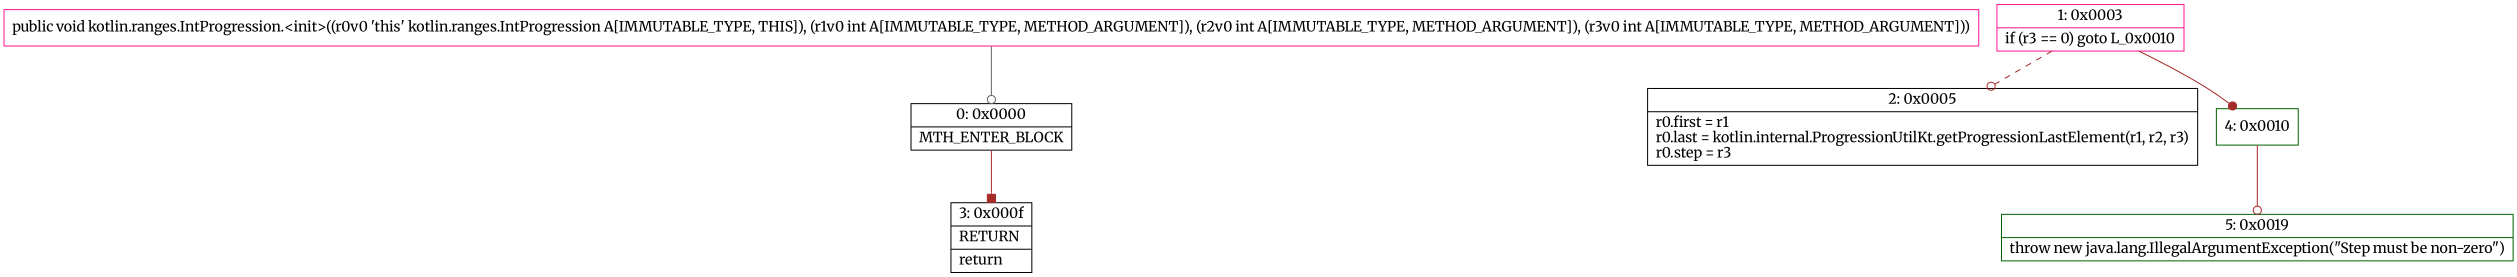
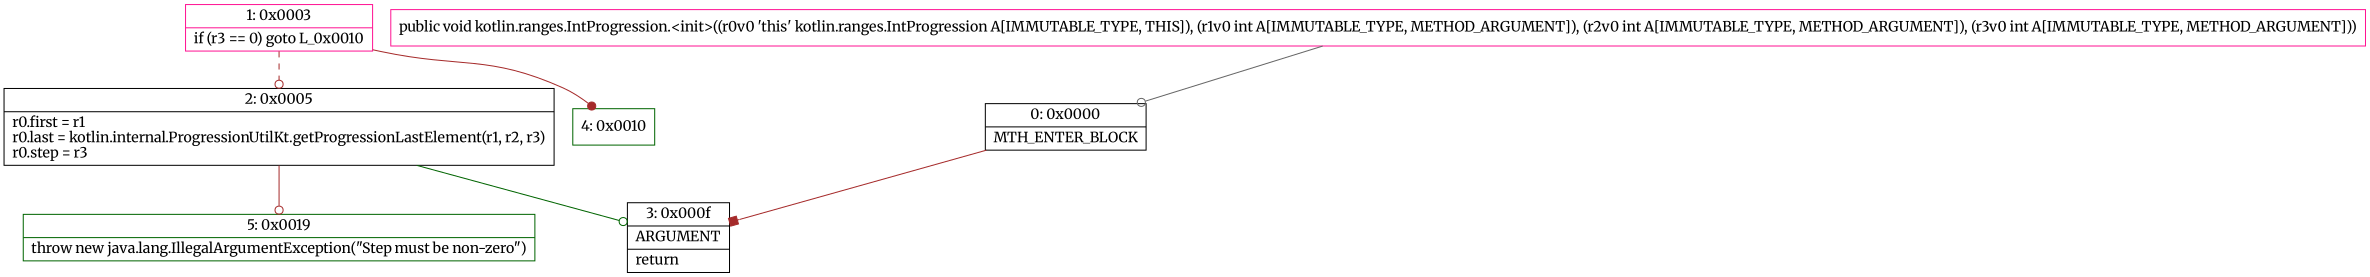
(2257, 176) -> (279, 186)
none -> (518, 193)
(989, 237) -> (678, 237)
